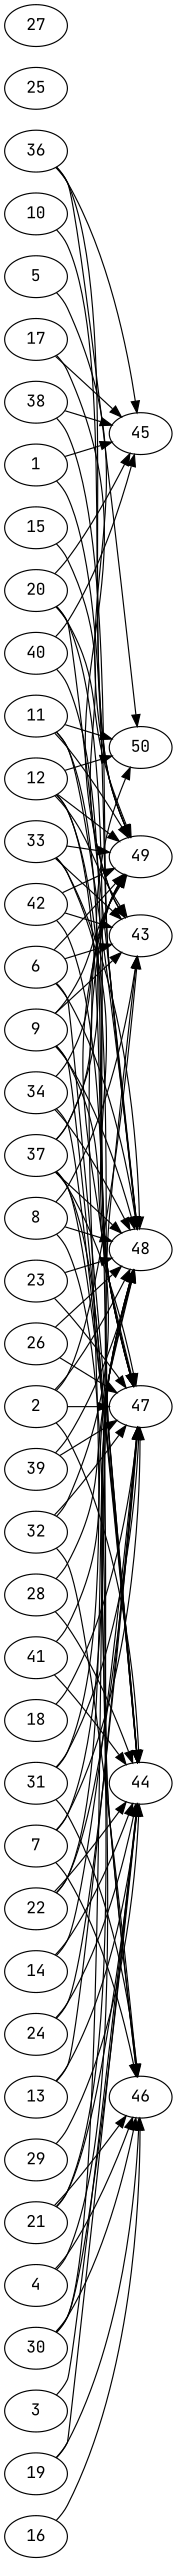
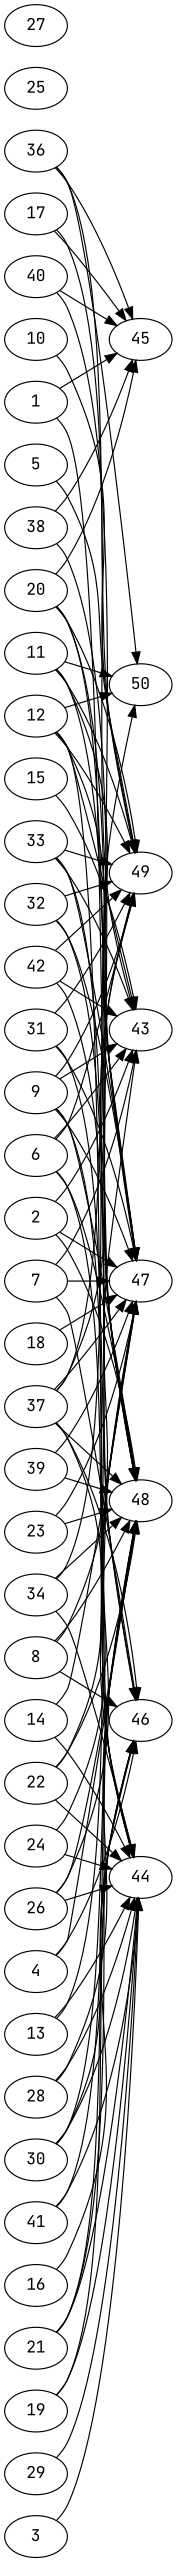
(117, 1581) -> (83, 1895)
